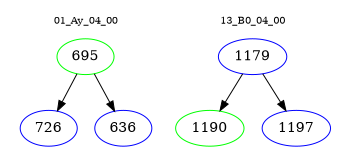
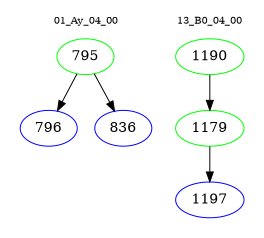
(86, 57) -> (86, 57)
(253, 57) -> (210, 128)
(234, 88) -> (210, 88)
(49, 128) -> (49, 128)
(123, 128) -> (123, 128)
